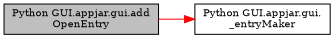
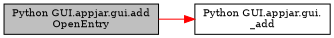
(263, 19) -> (263, 19)
